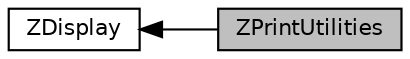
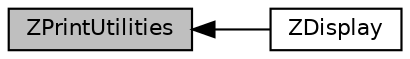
(190, 29) -> (242, 29)
